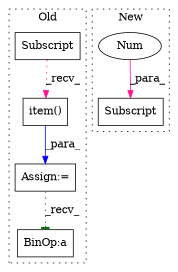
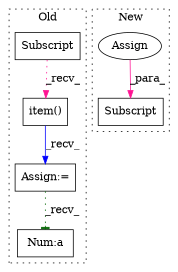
(130, 46) -> (130, 46)
(63, 145) -> (63, 145)
(45, 243) -> (45, 243)
